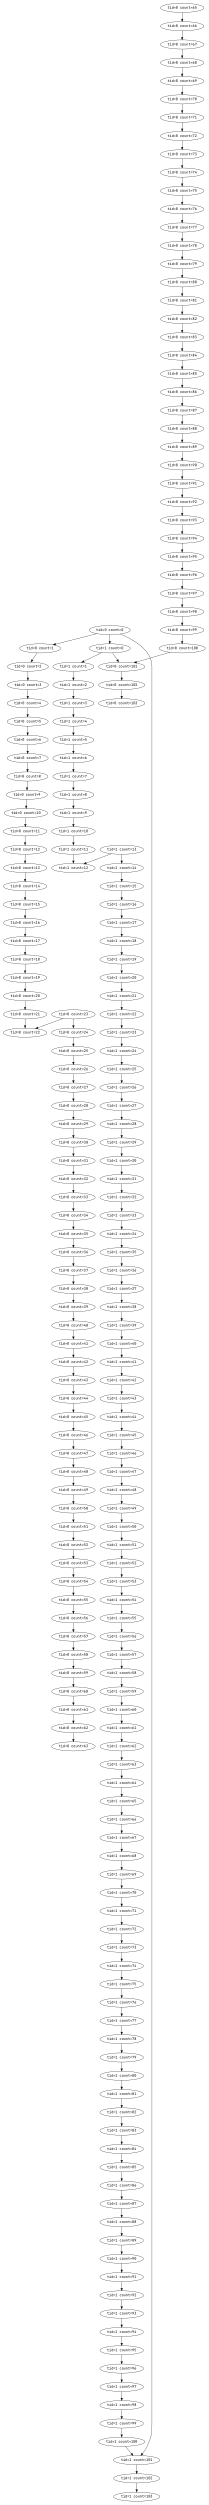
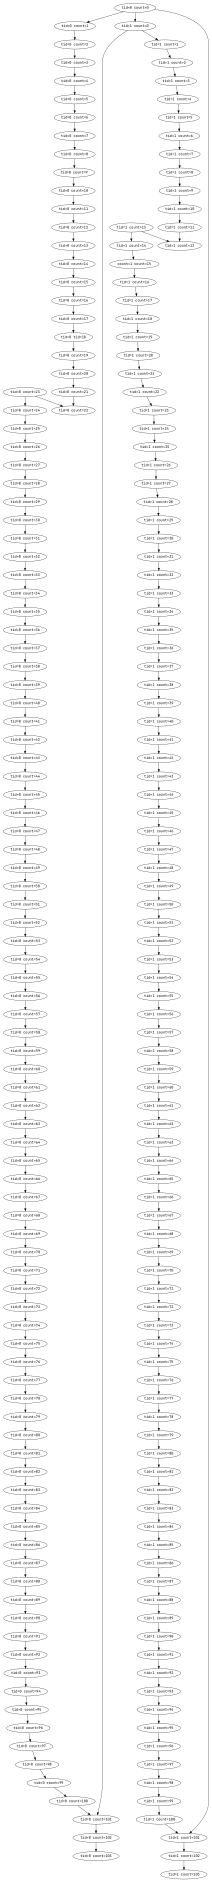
(122, 886) -> (134, 264)
(25, 959) -> (73, 337)
none -> (25, 1142)
